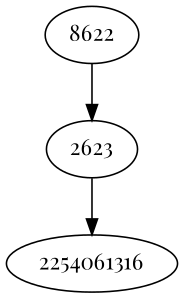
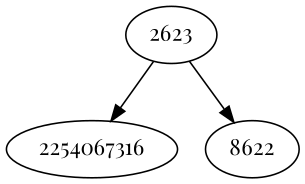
(92, 84) -> (207, 85)
(92, 264) -> (92, 149)
